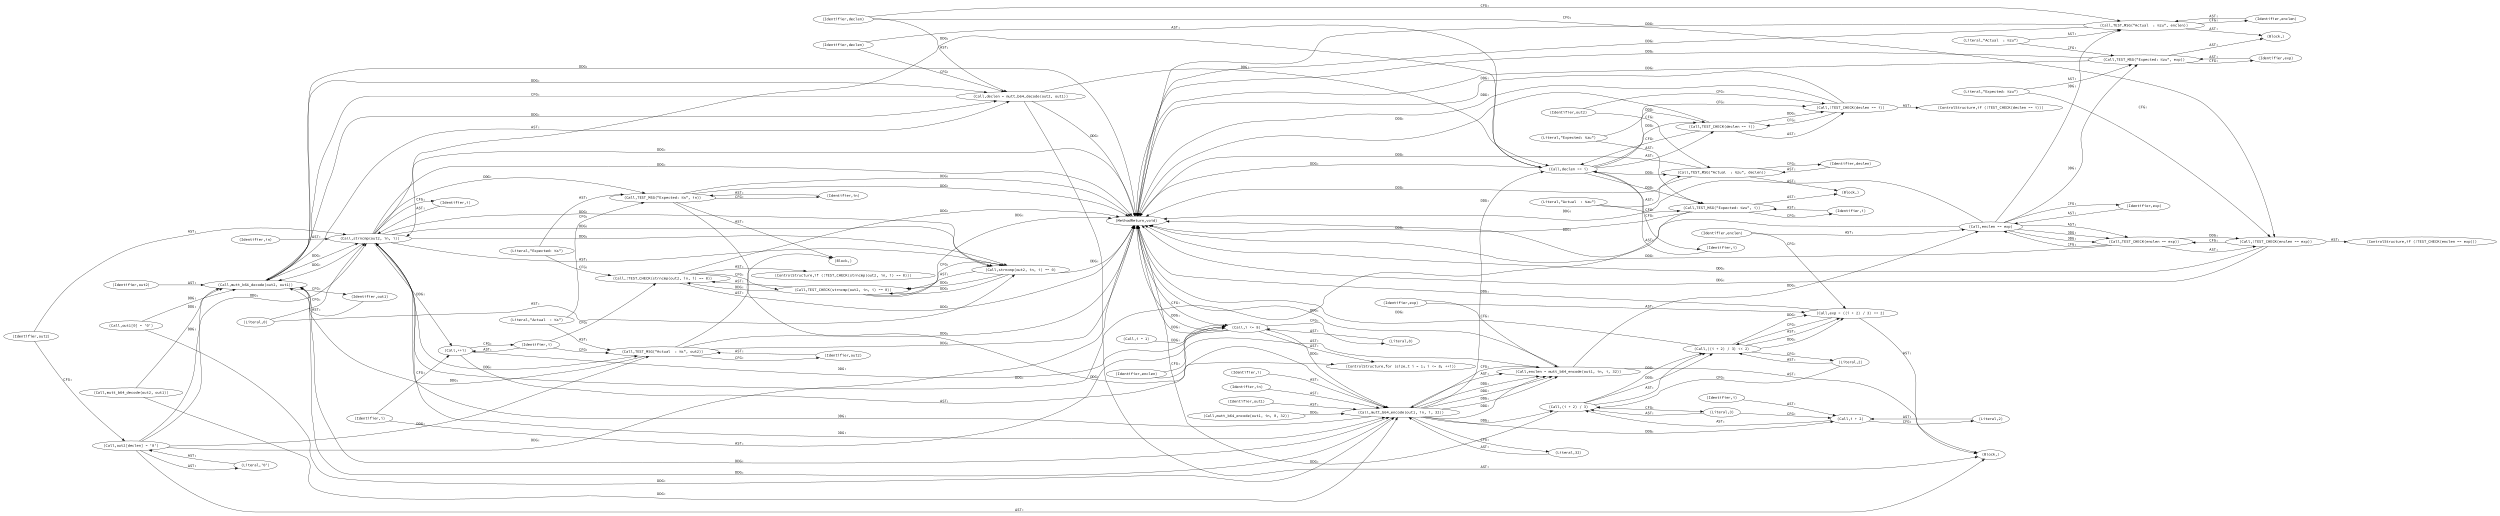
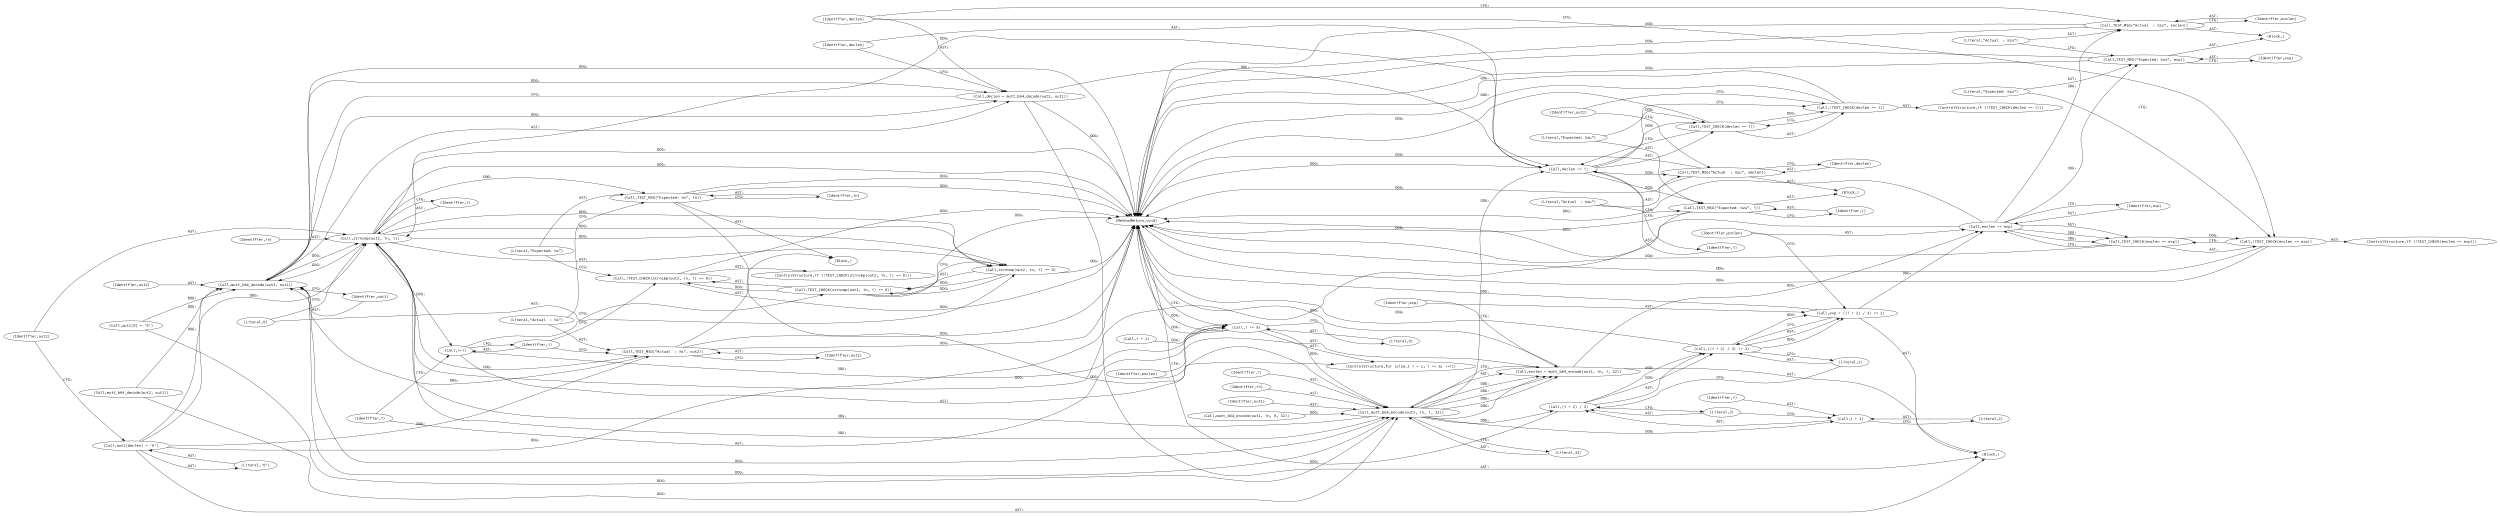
none -> (1923, 269)
(736, 277) -> (639, 304)
